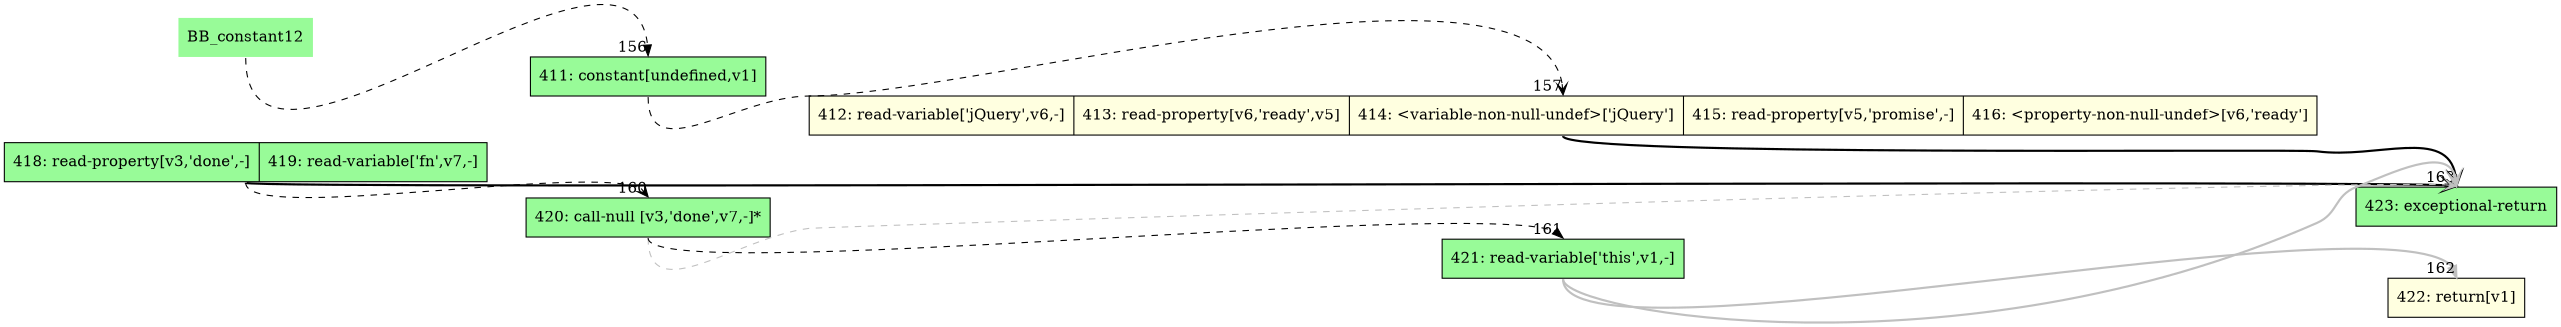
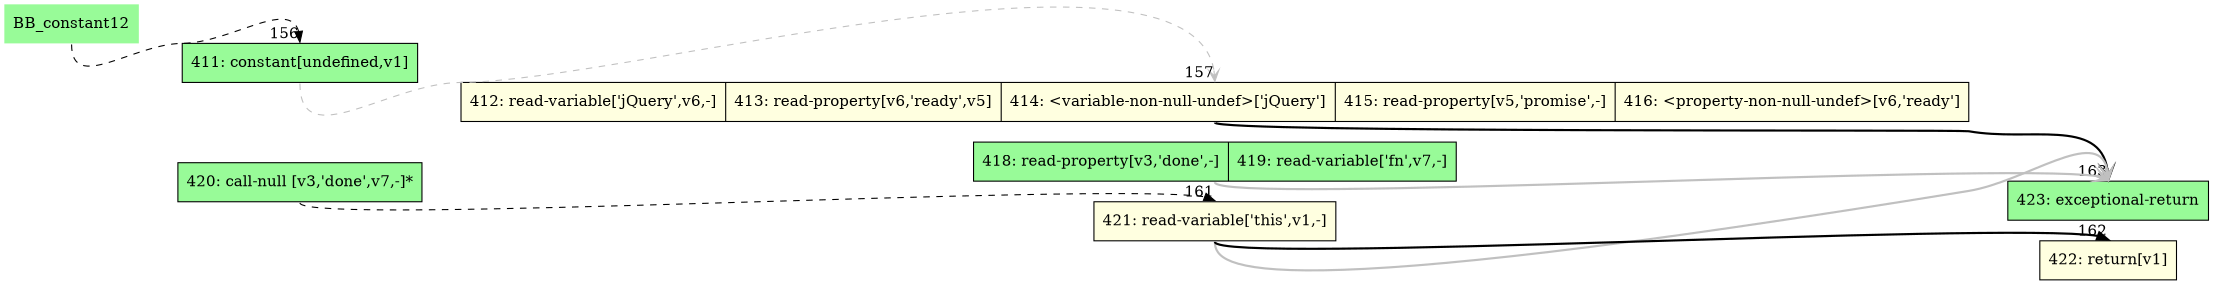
(1104, 54) -> (755, 41)
(1346, 184) -> (1656, 181)
(422, 192) -> none
(1533, 205) -> none
(1563, 259) -> (1215, 221)
(2005, 279) -> (1700, 240)
